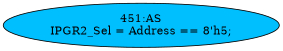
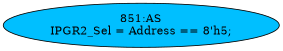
(141, 25) -> (141, 25)
